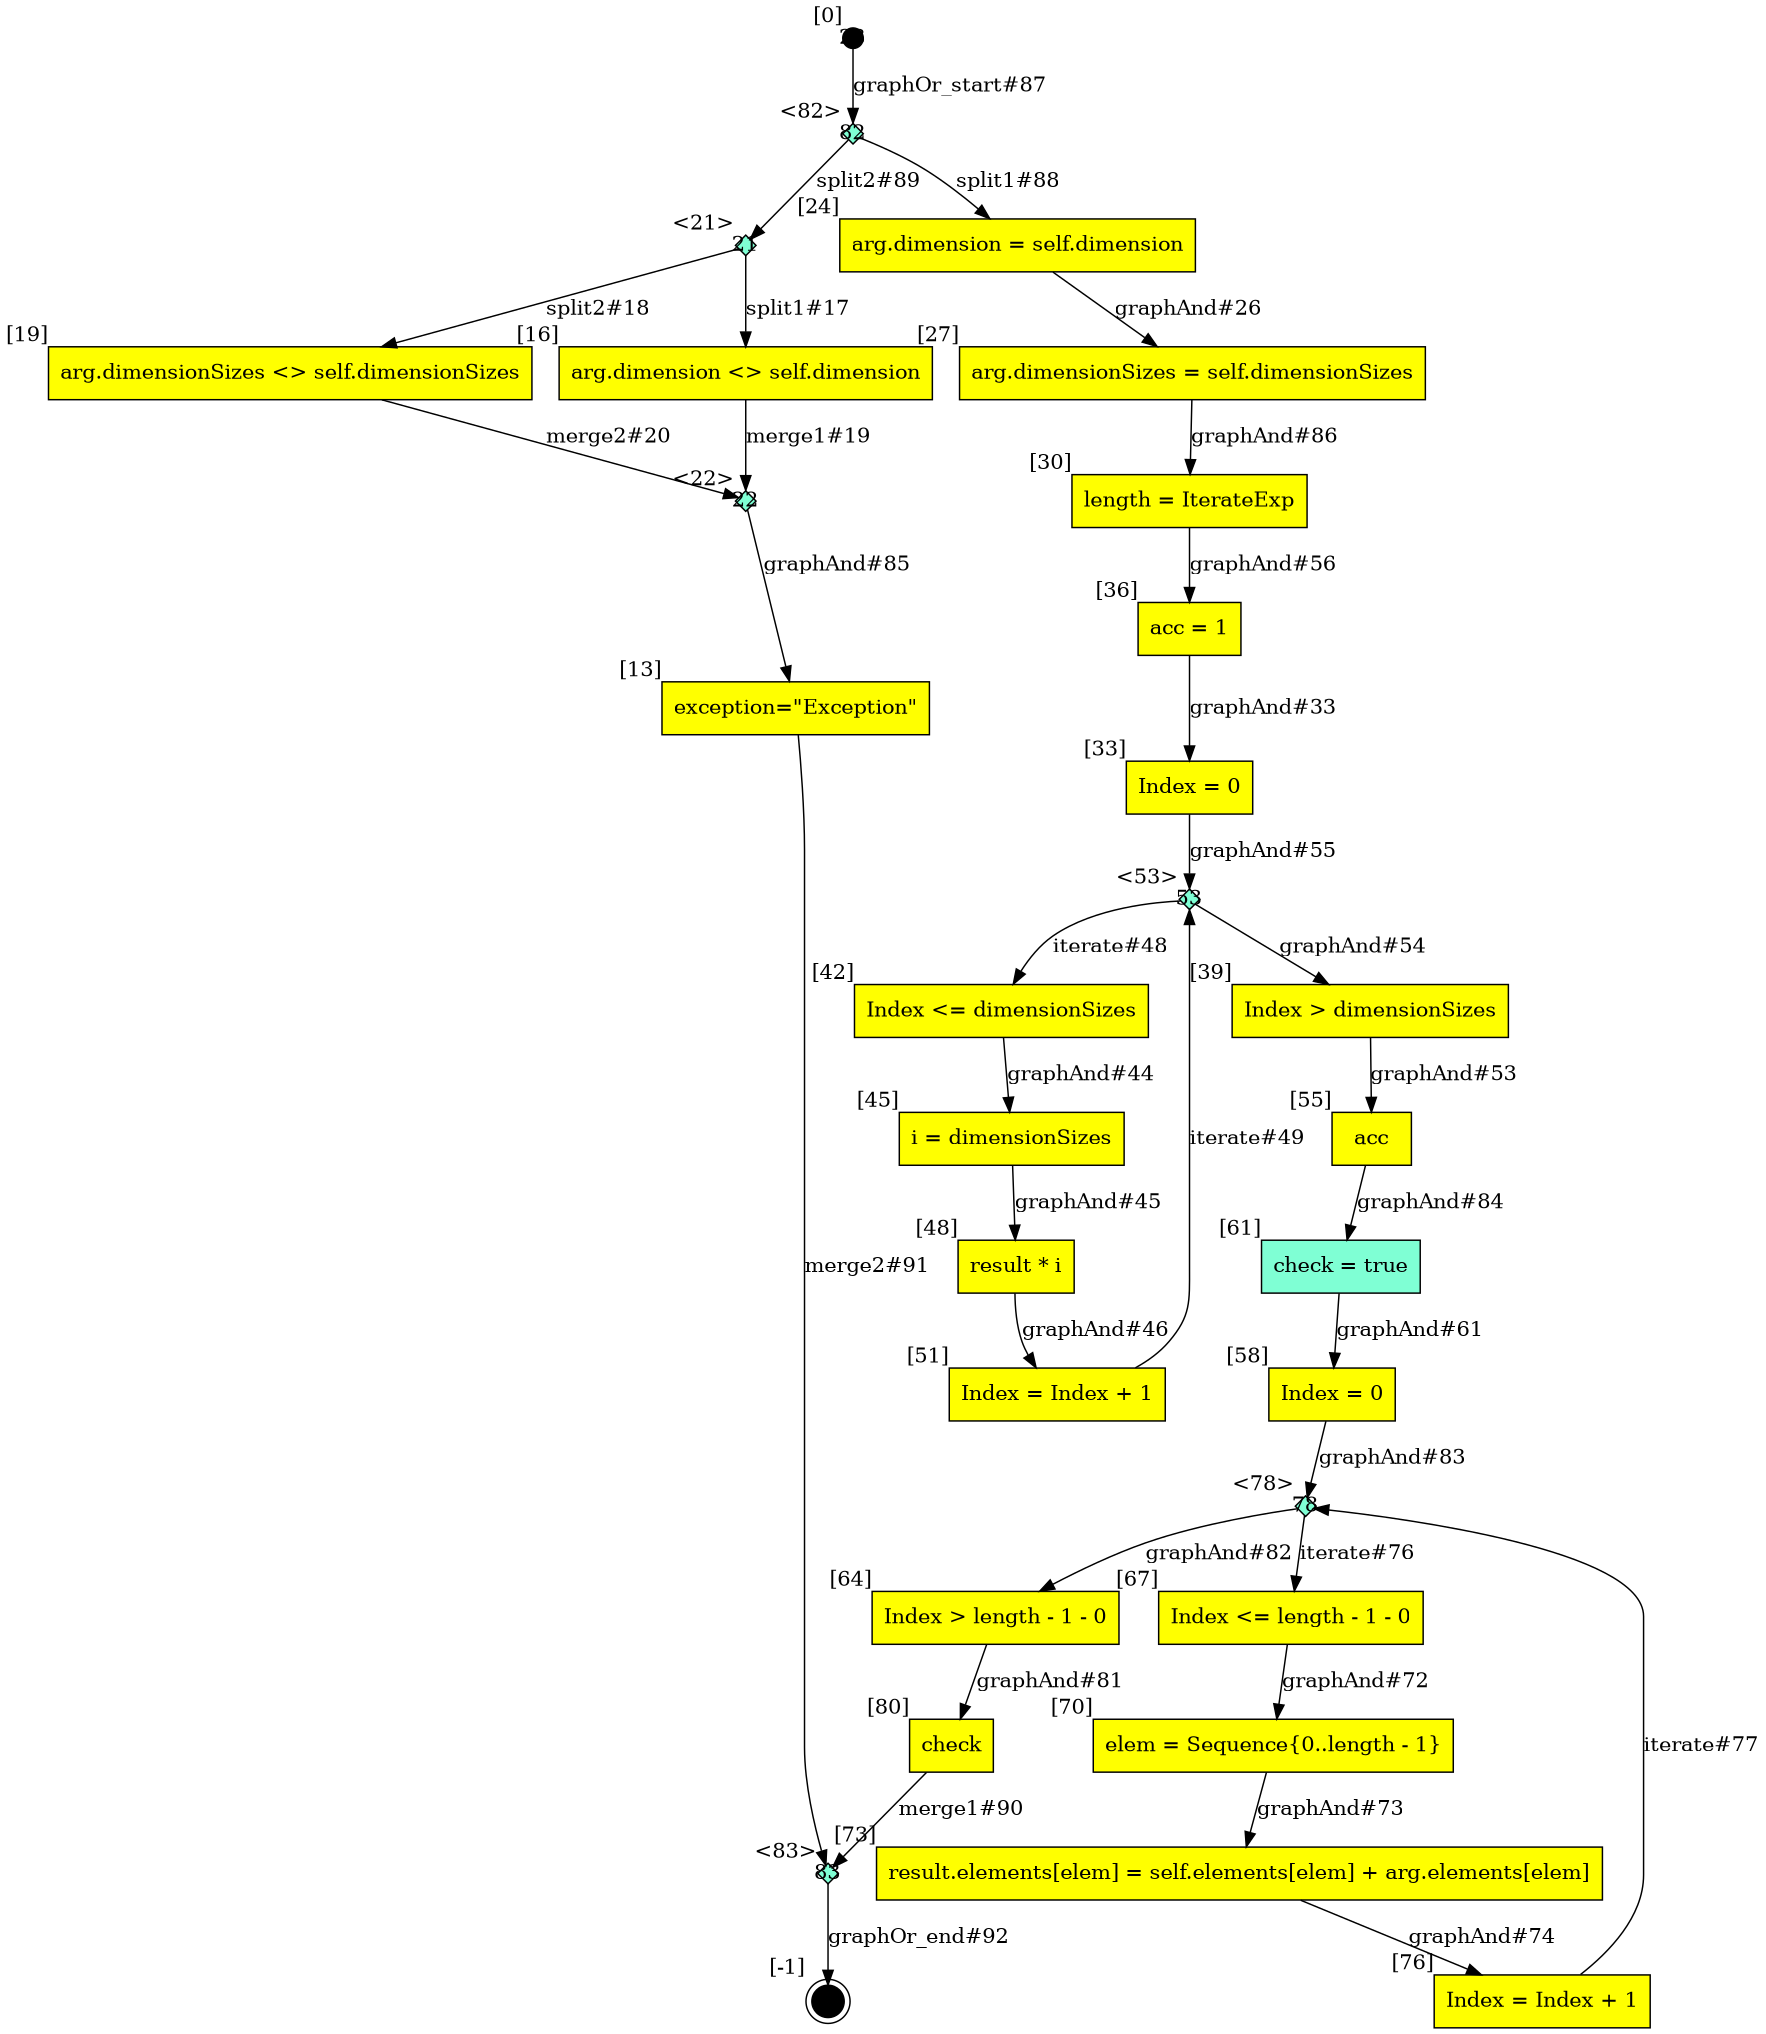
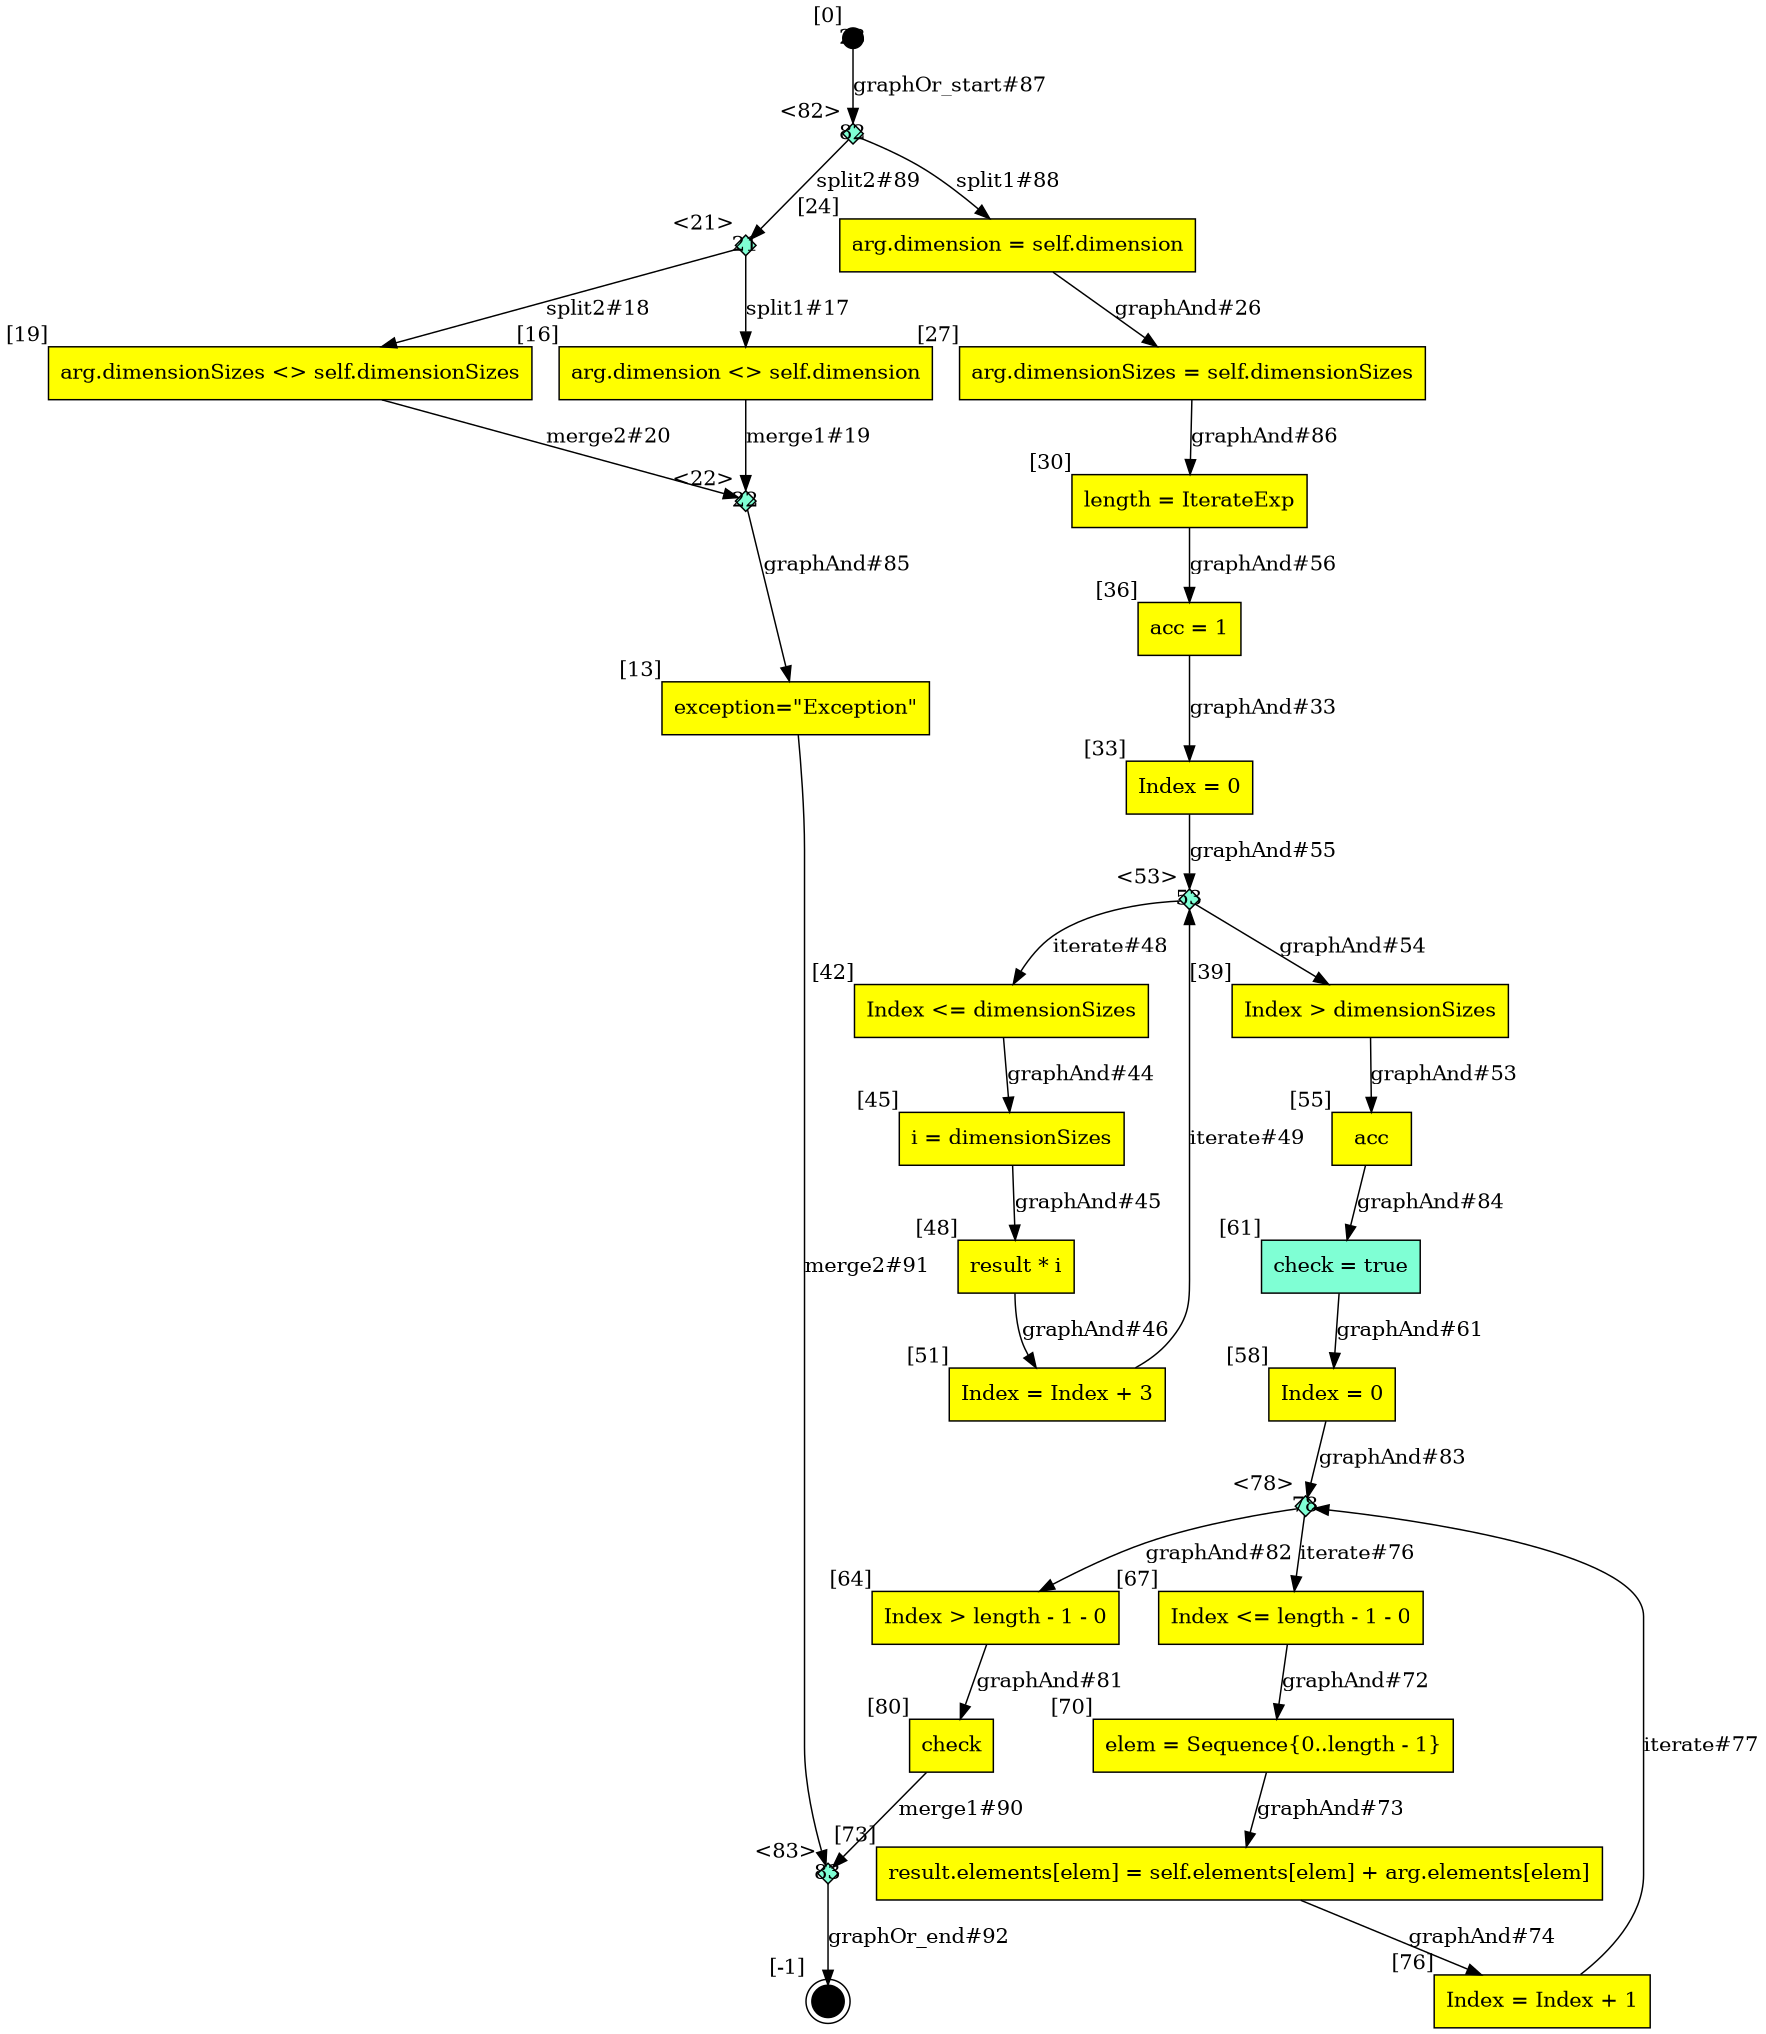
(1057, 1395) -> (1057, 1395)
